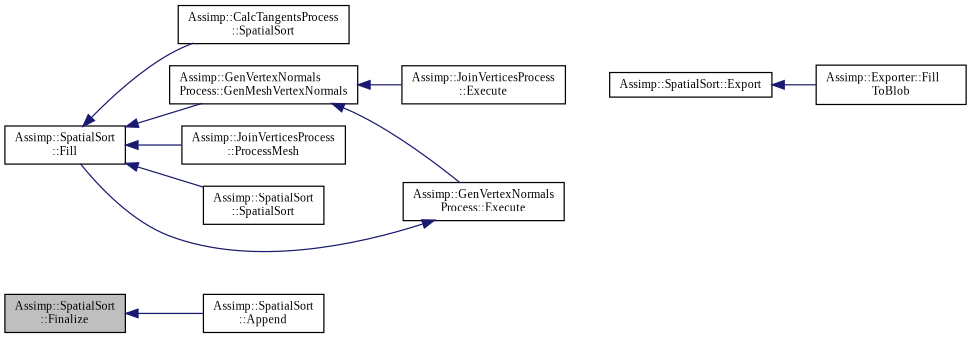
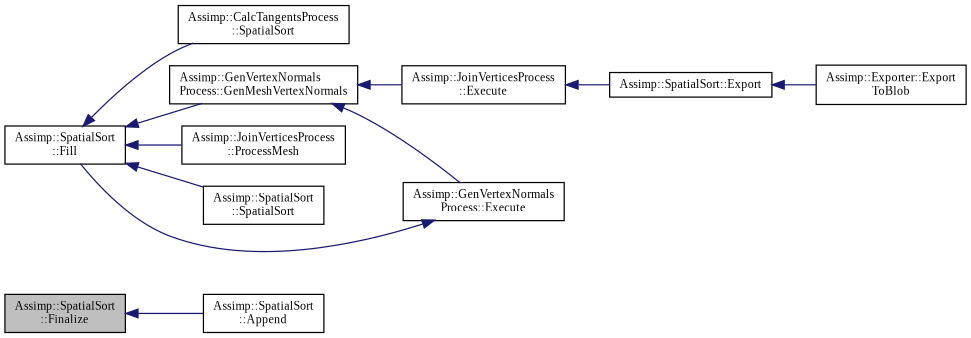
none -> (594, 85)
(891, 85) -> (891, 85)
